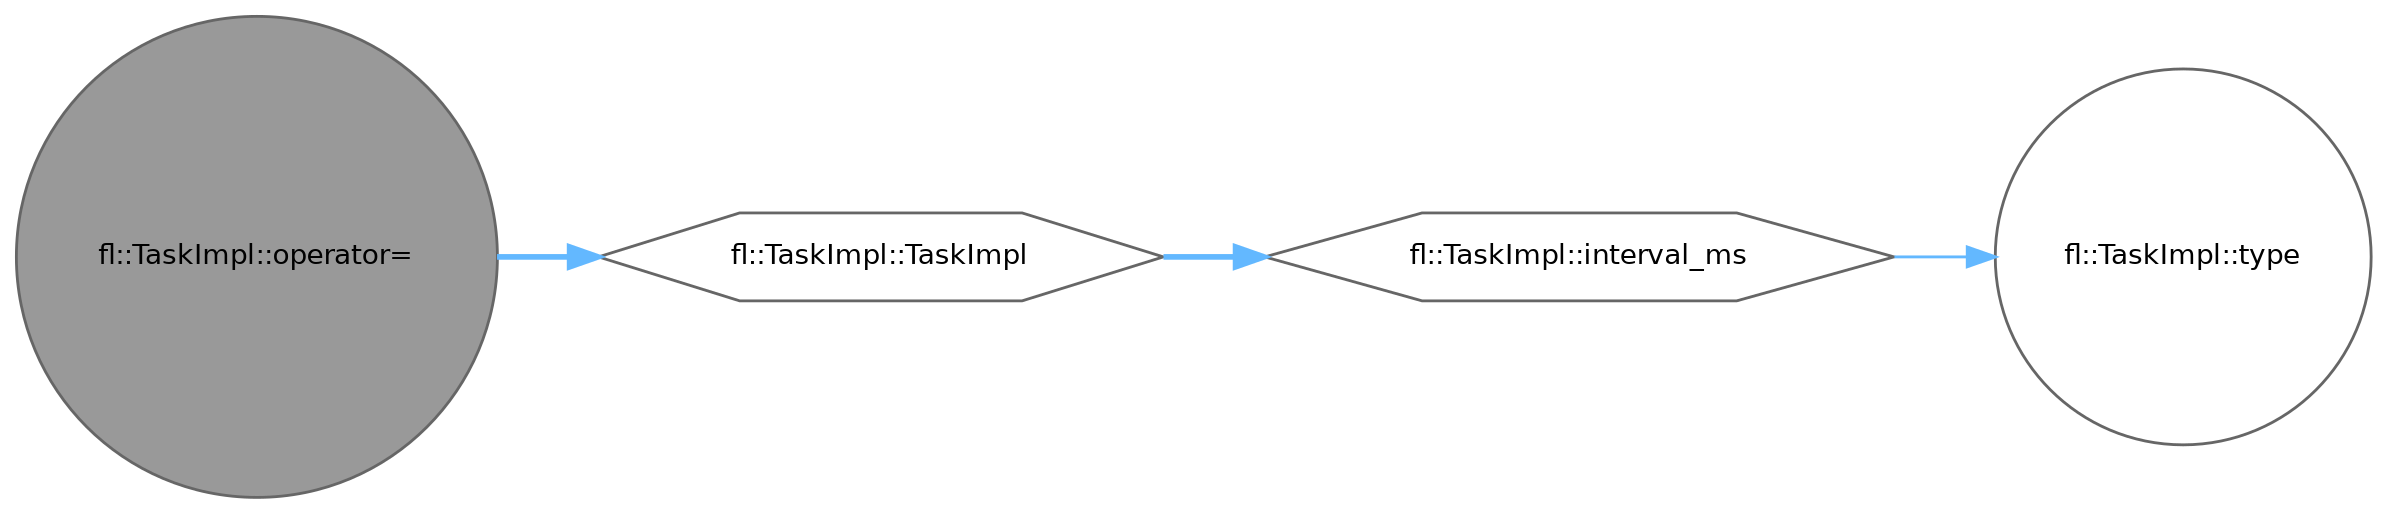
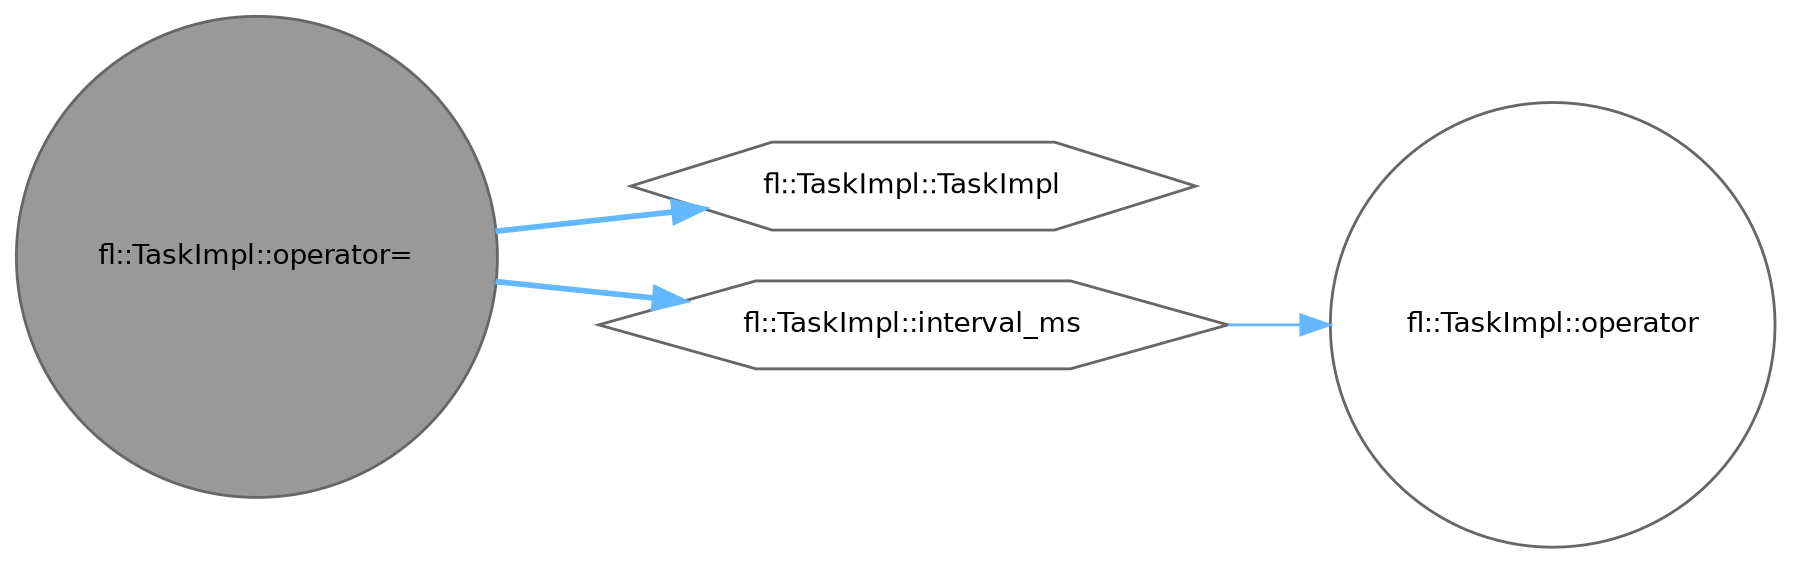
(1199, 257) -> (575, 290)
(2183, 257) -> (1553, 325)
